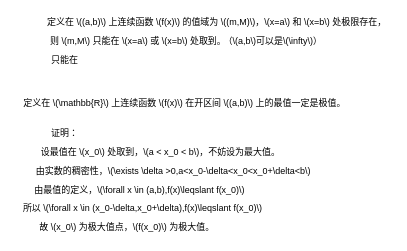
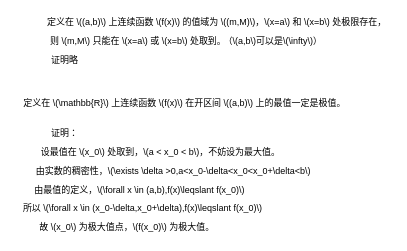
(65, 60) -> (65, 60)
